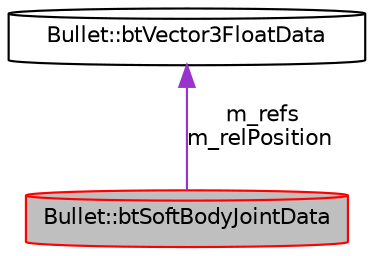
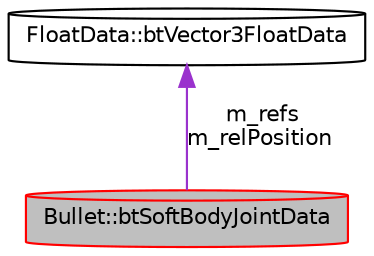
(187, 37) -> (187, 37)
